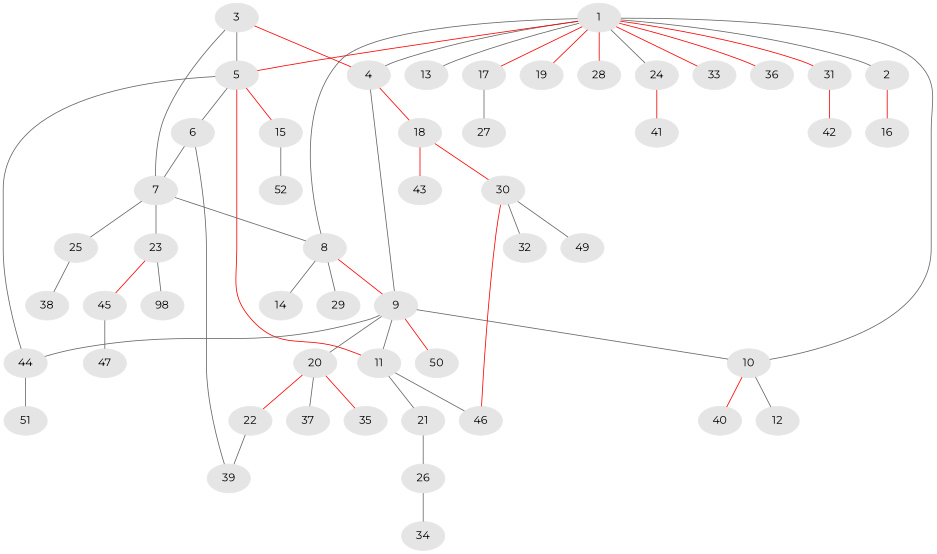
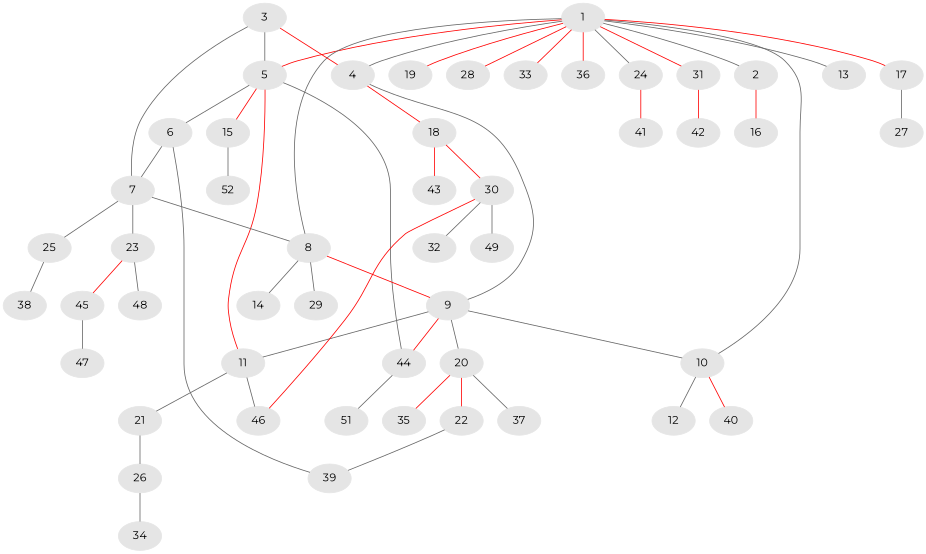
(162, 306) -> (140, 306)
(213, 339) -> (426, 334)
(437, 363) -> none
